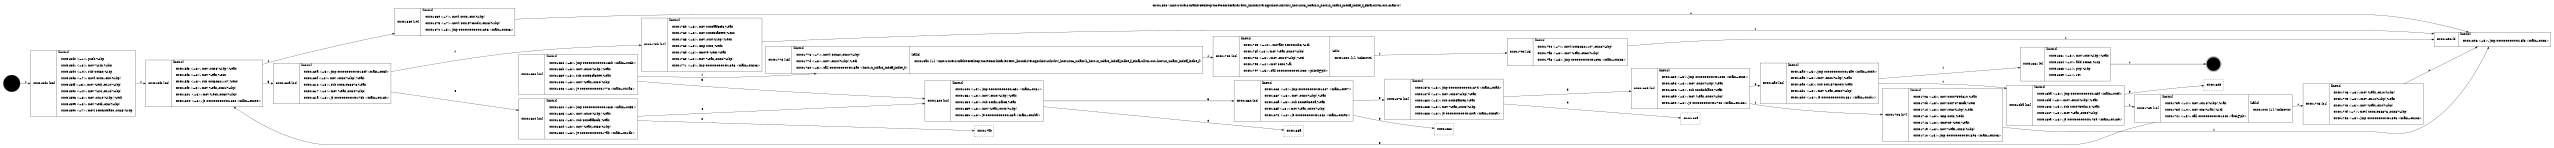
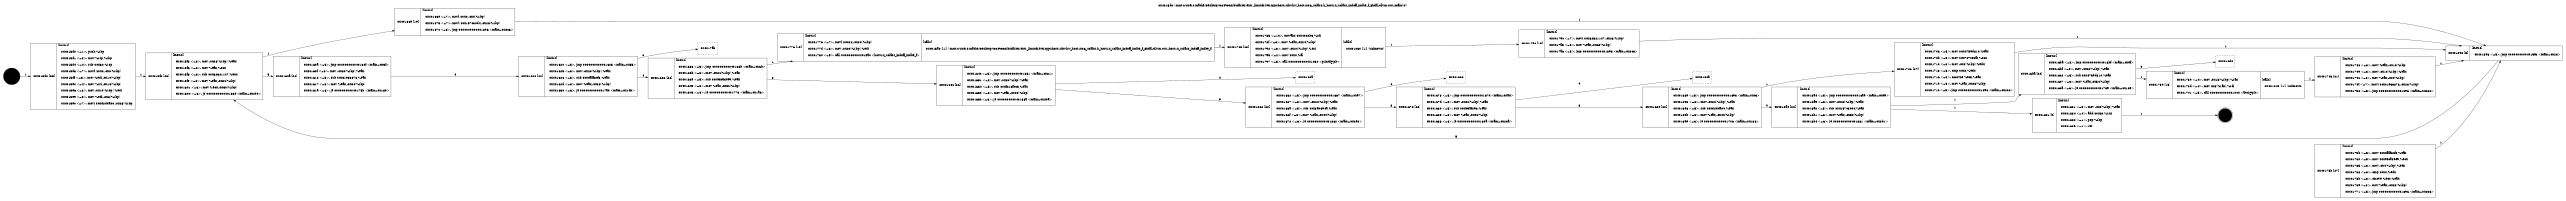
(515, 53) -> none
(780, 110) -> (642, 77)
(1193, 145) -> (1376, 138)
